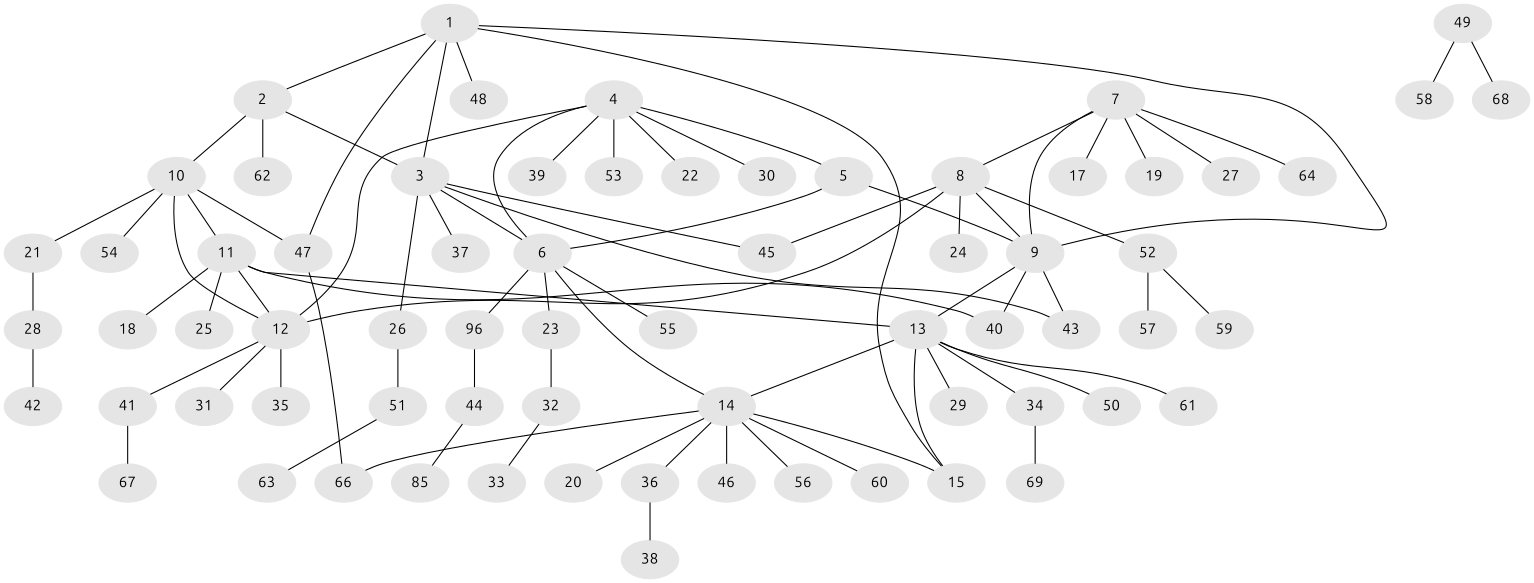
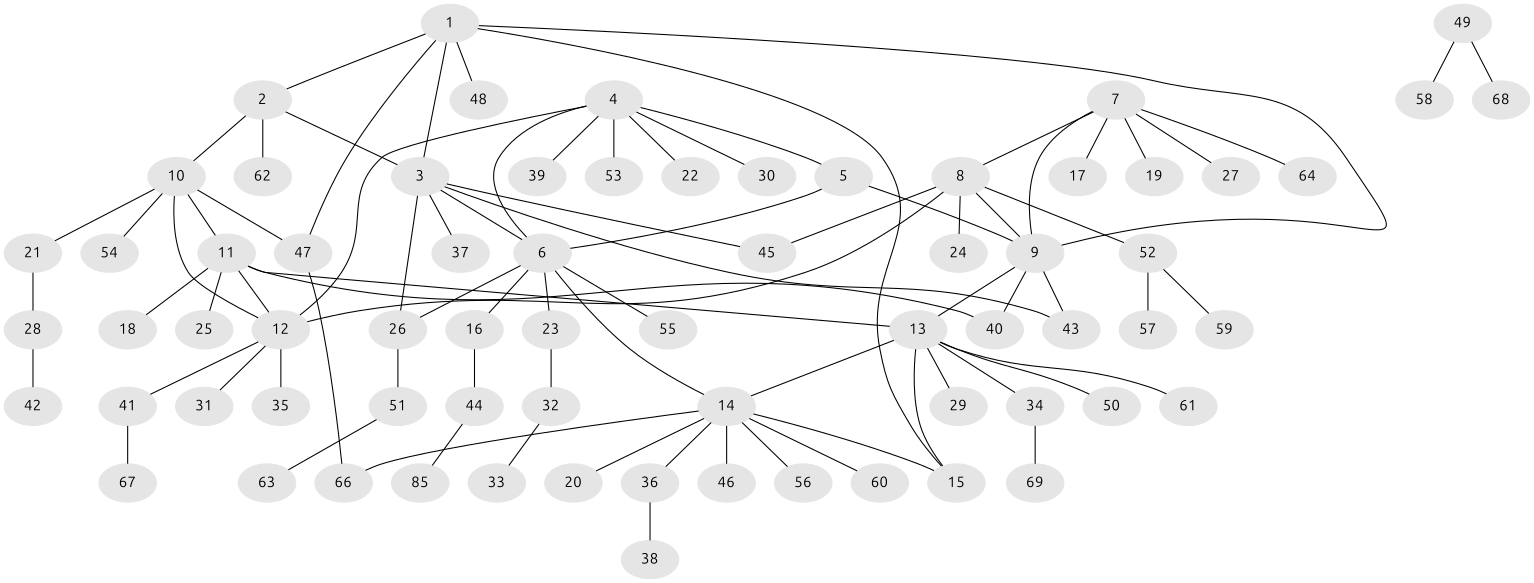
none -> (485, 284)
(474, 330) -> (474, 330)
